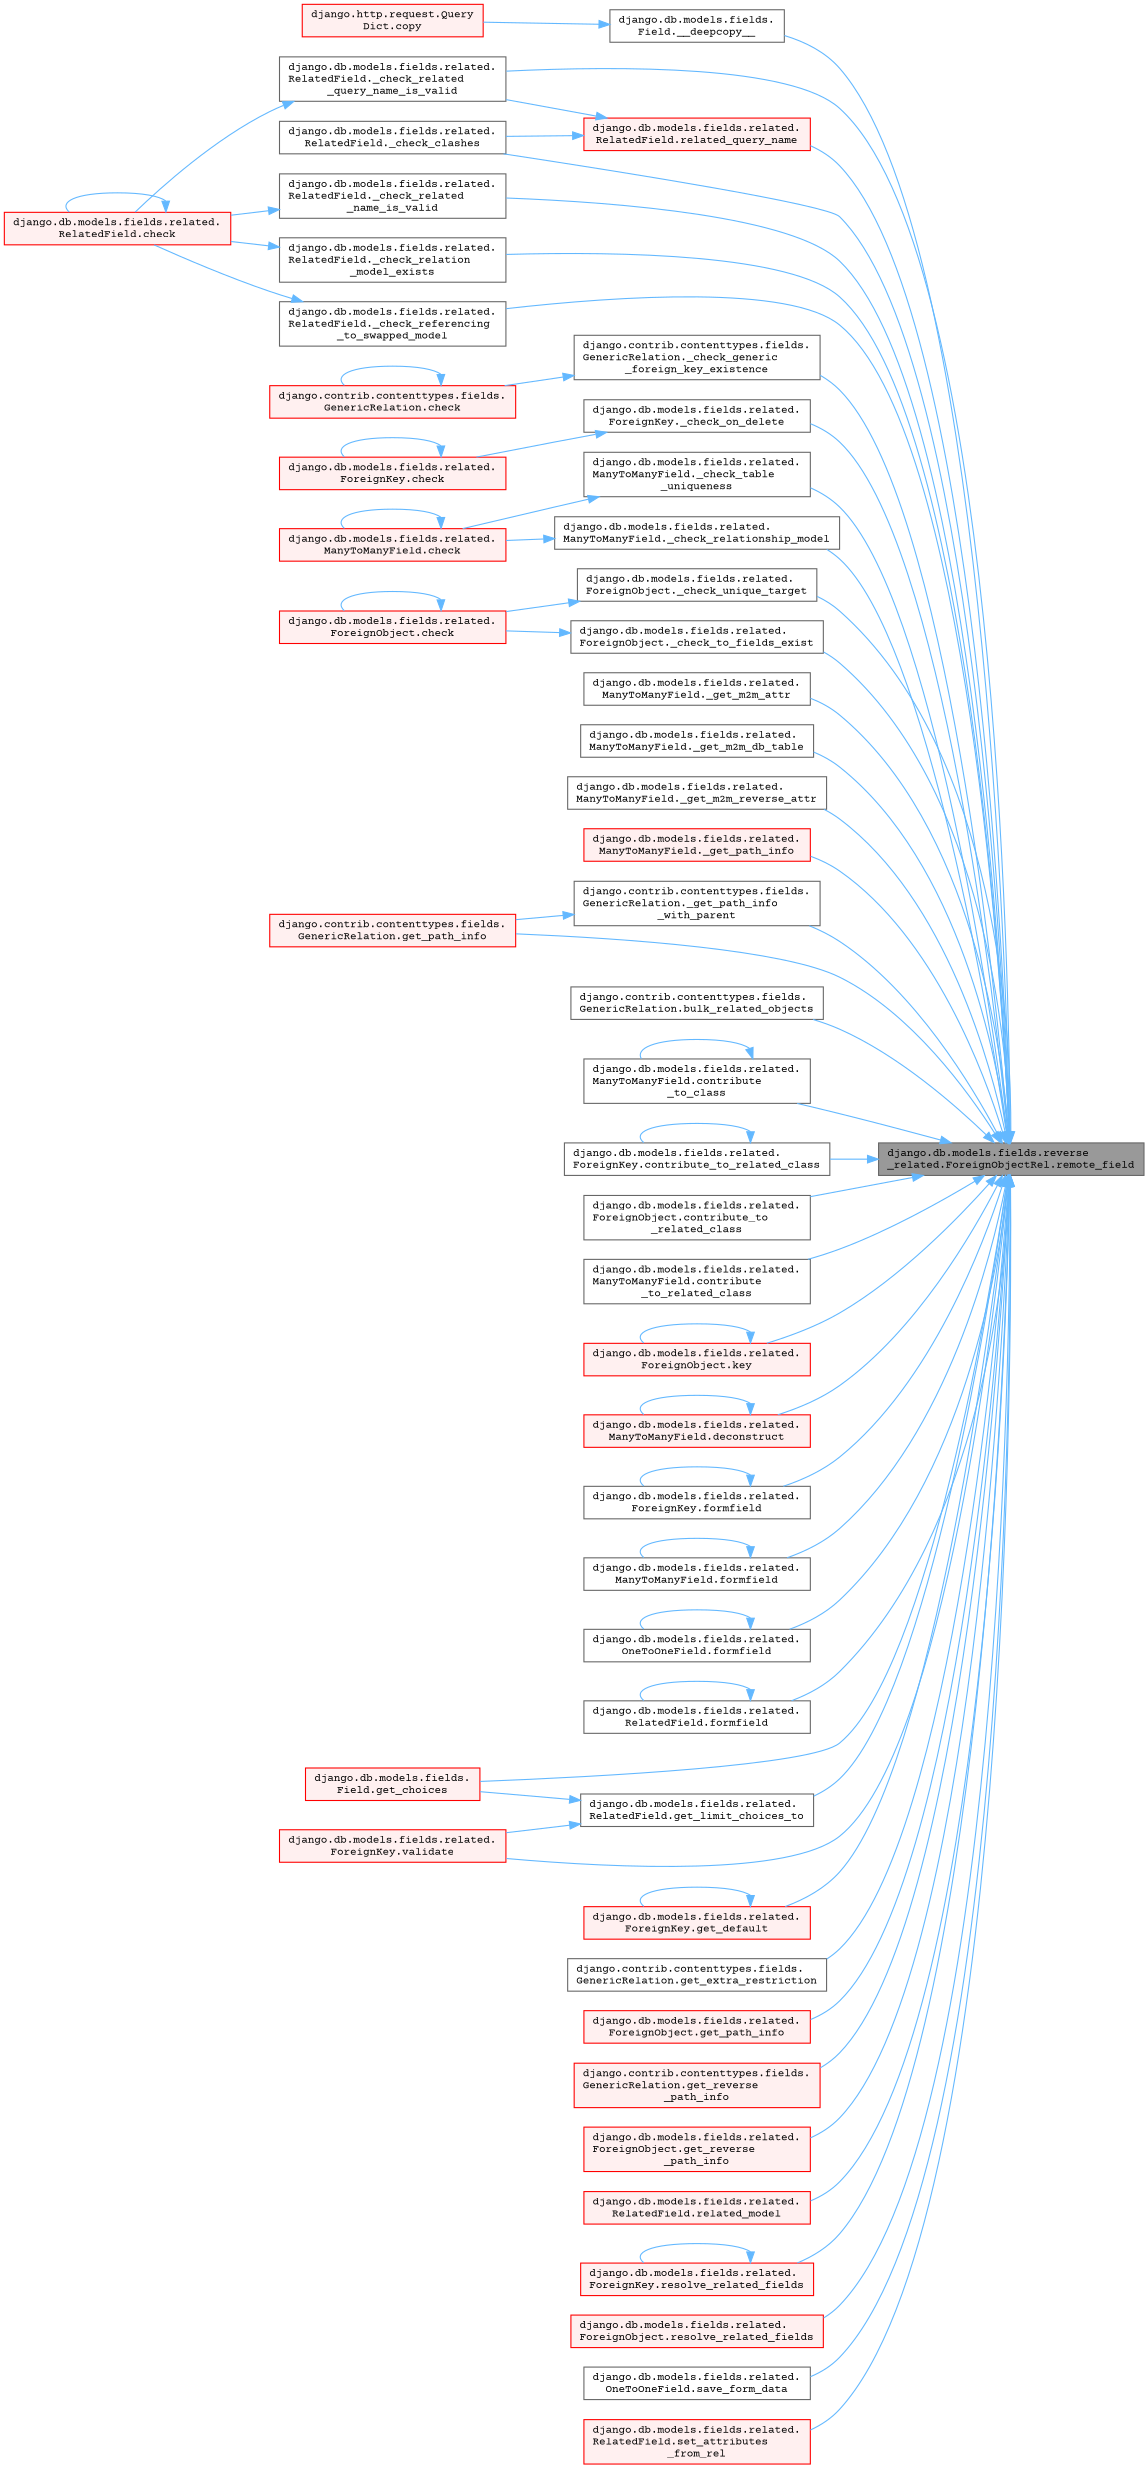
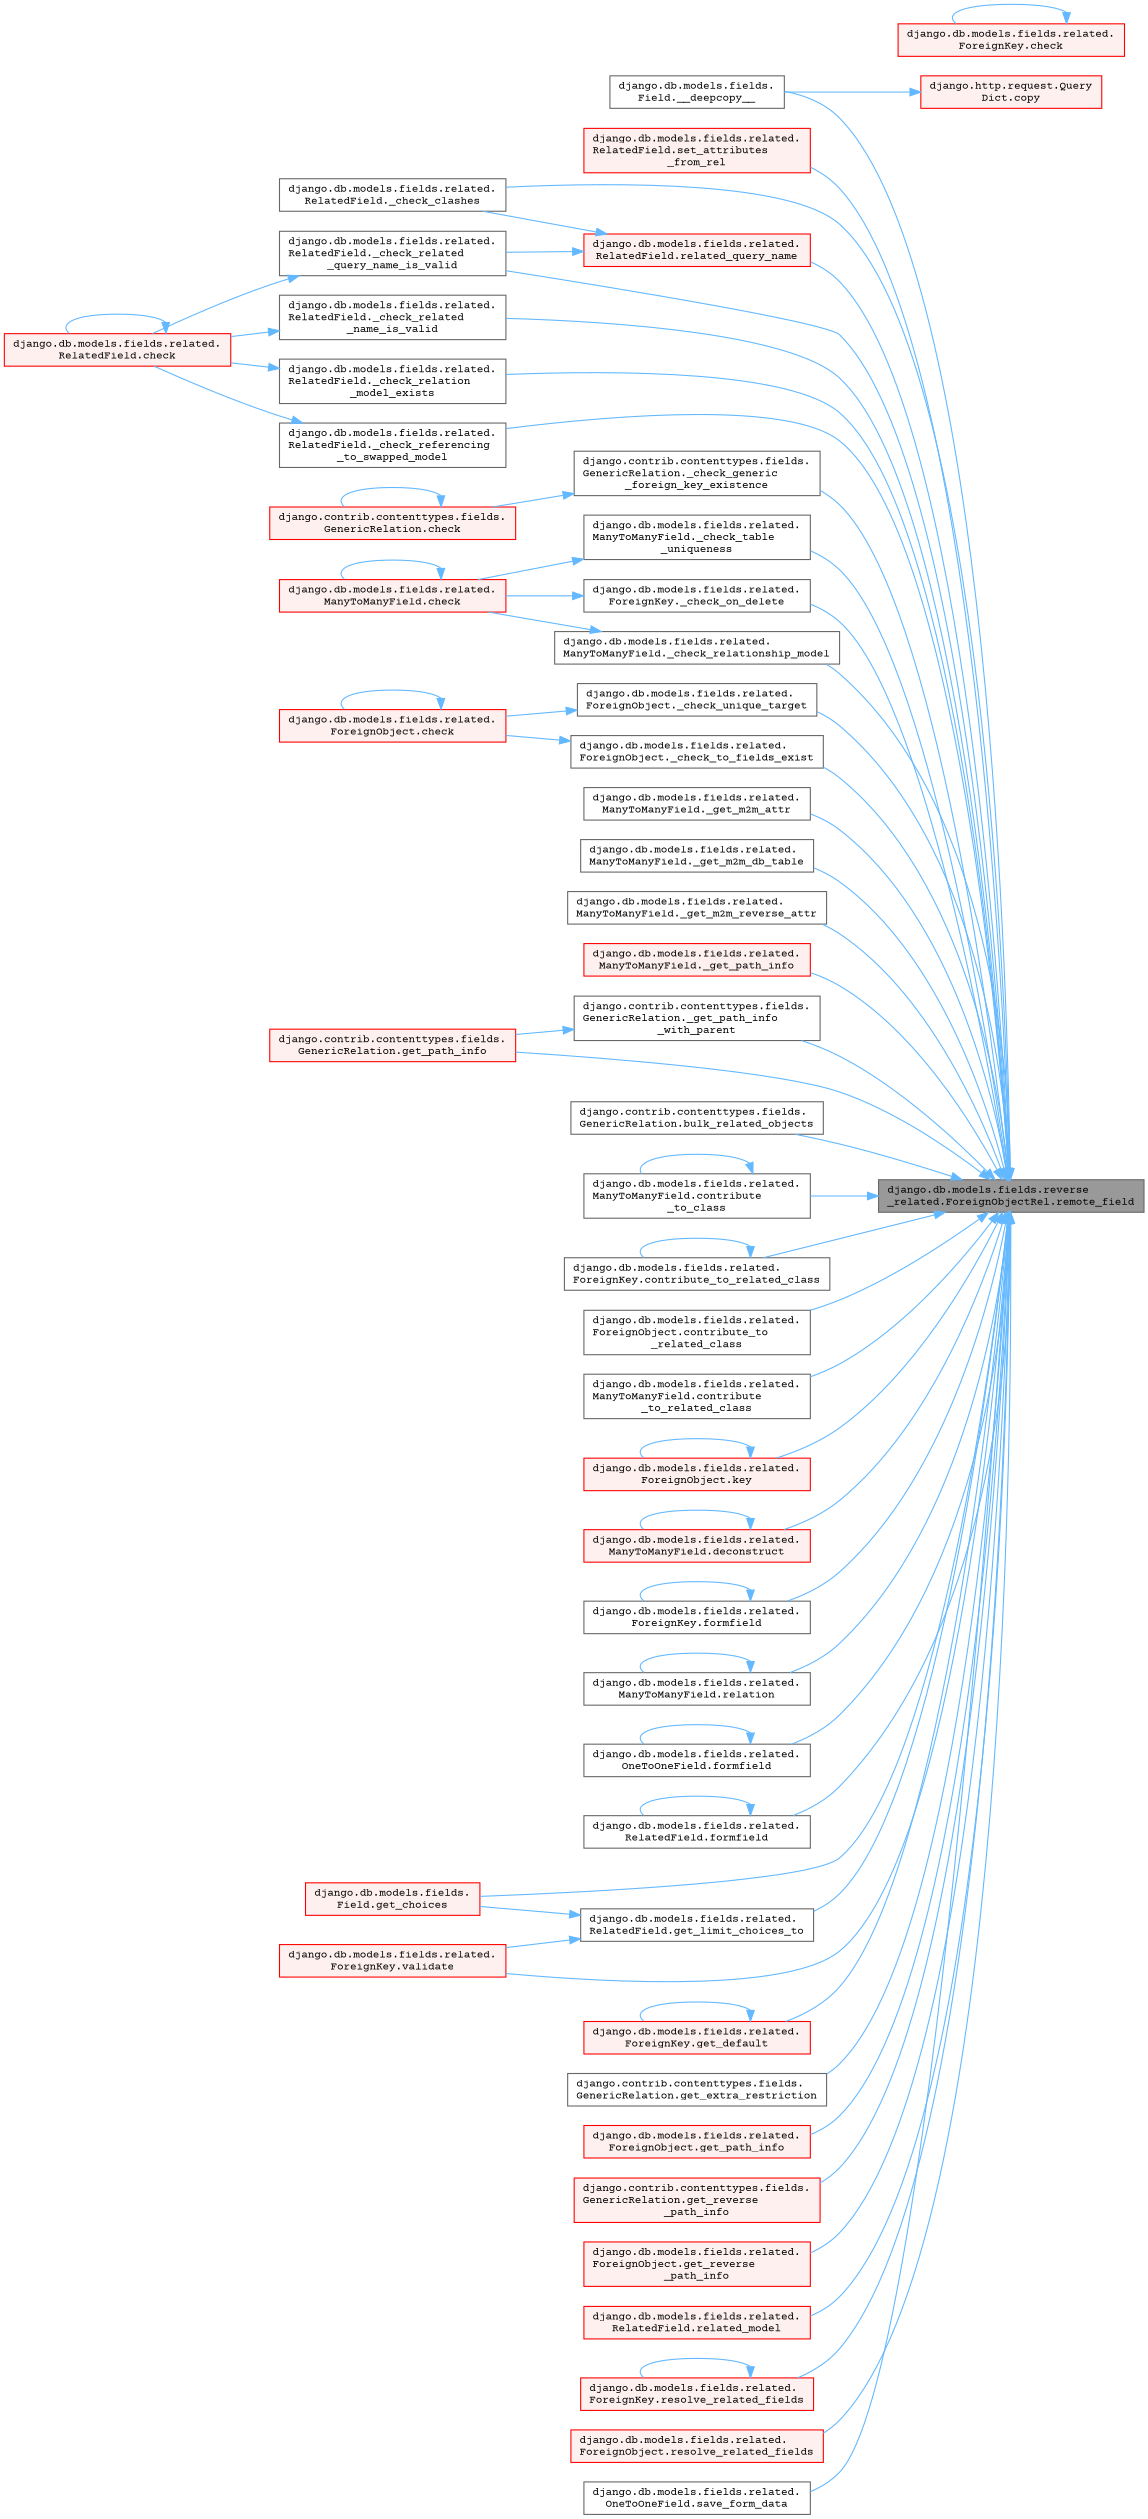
(541, 23) -> (847, 92)
(536, 446) -> (539, 596)
(697, 1574) -> (697, 1689)
